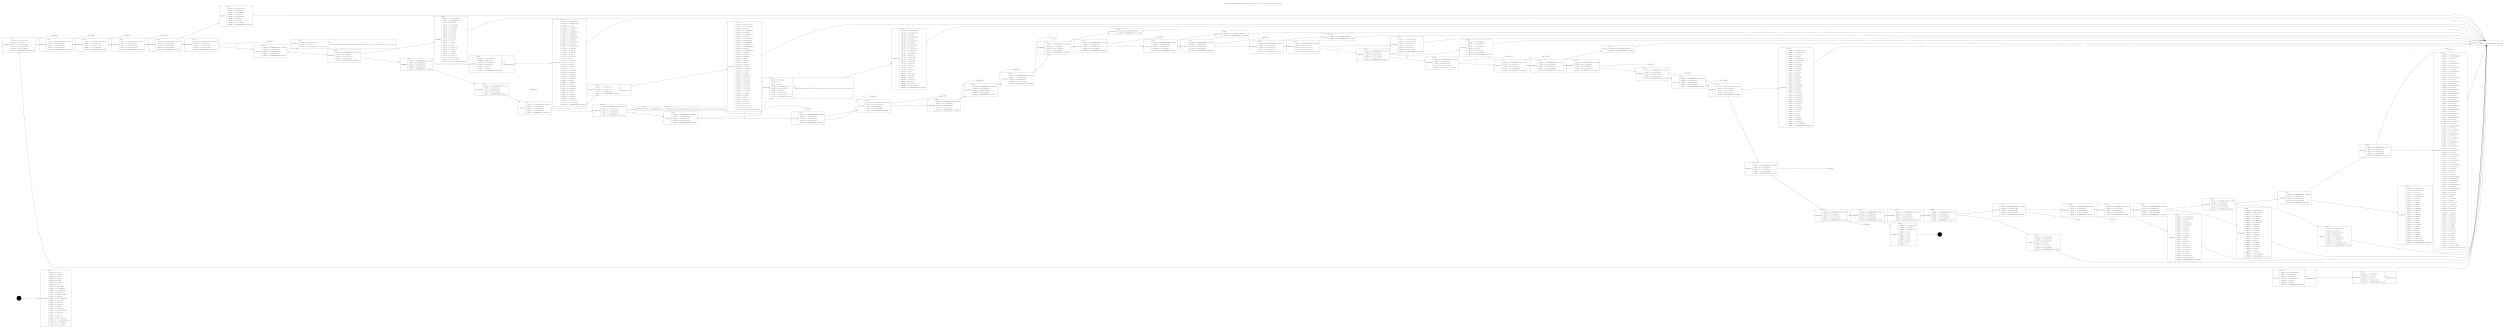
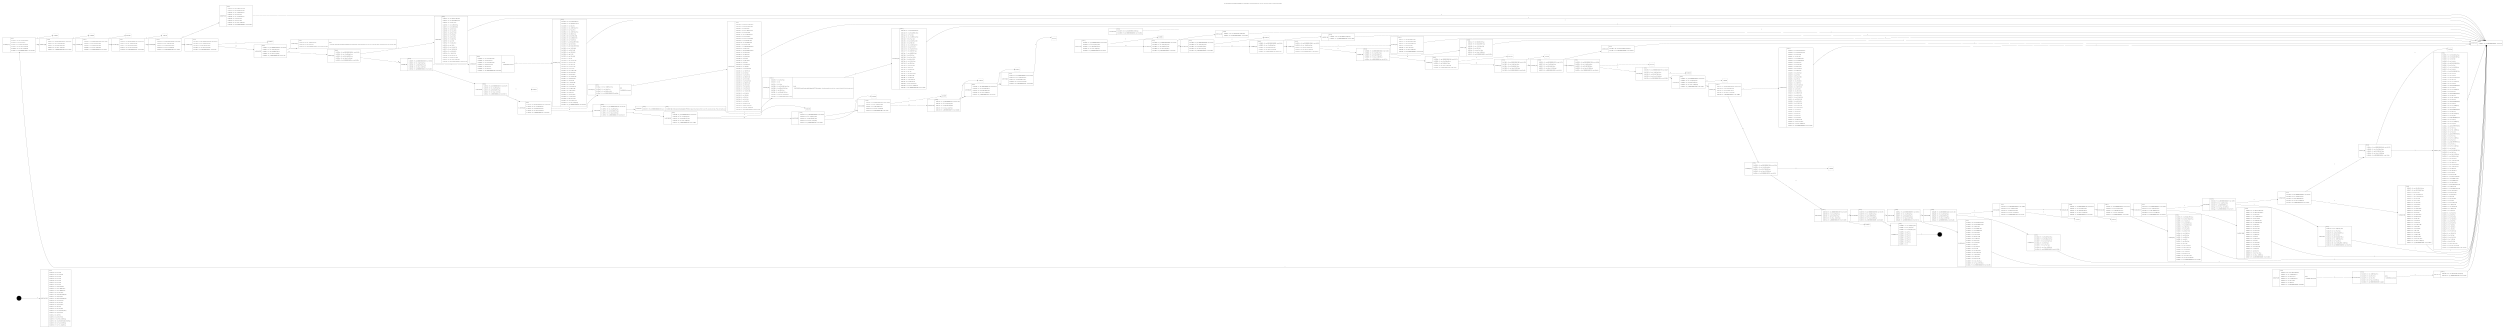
(1054, 48) -> none
none -> (1974, 243)
none -> (2450, 274)
